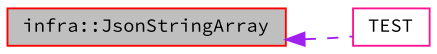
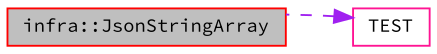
(329, 38) -> (310, 15)
